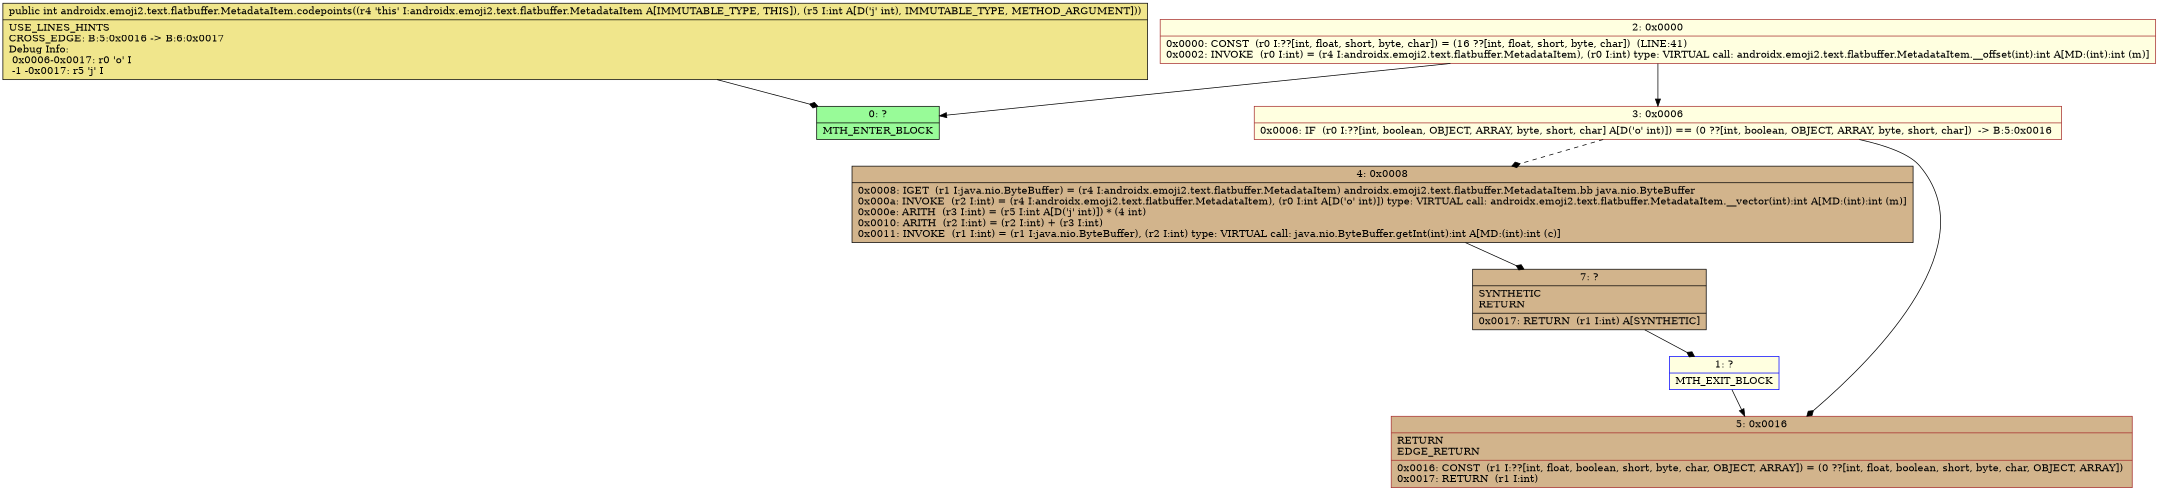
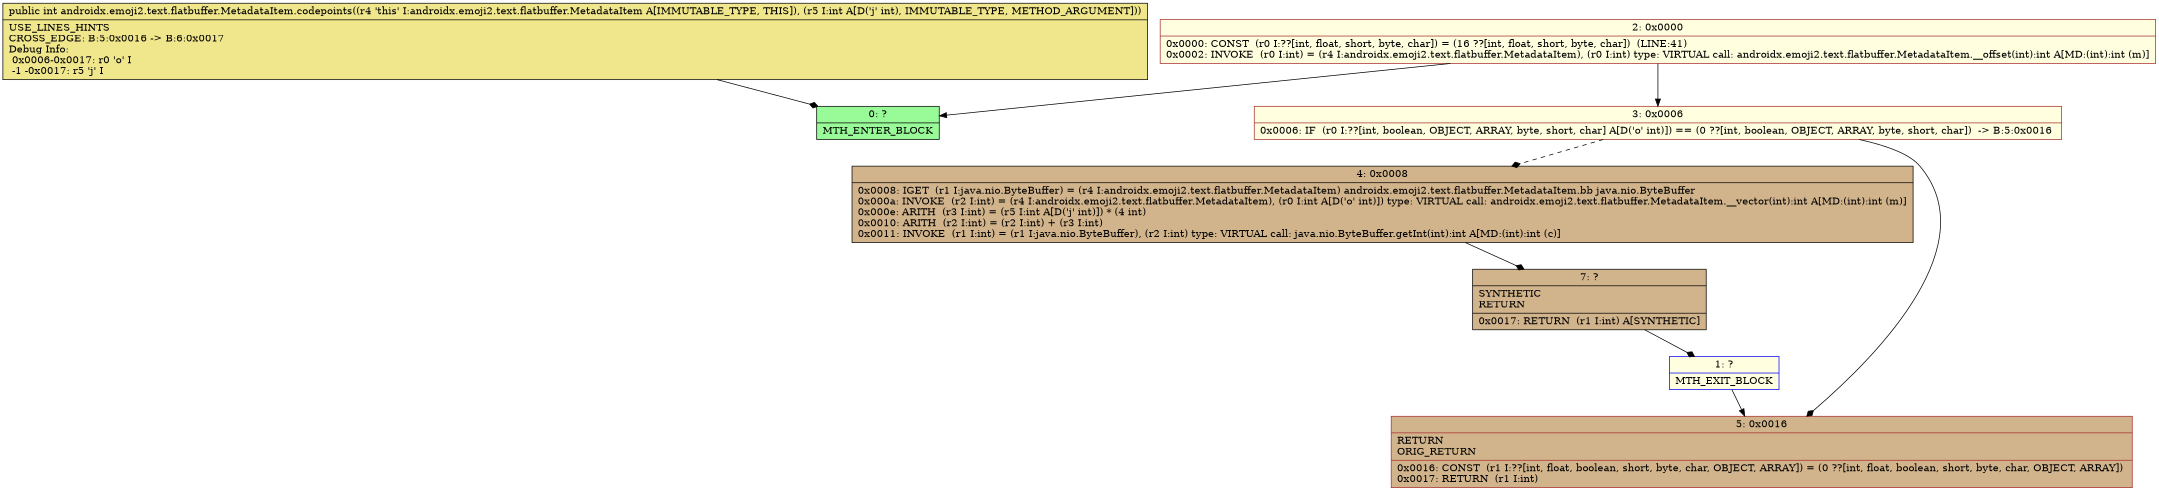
(1438, 452) -> (1437, 452)
